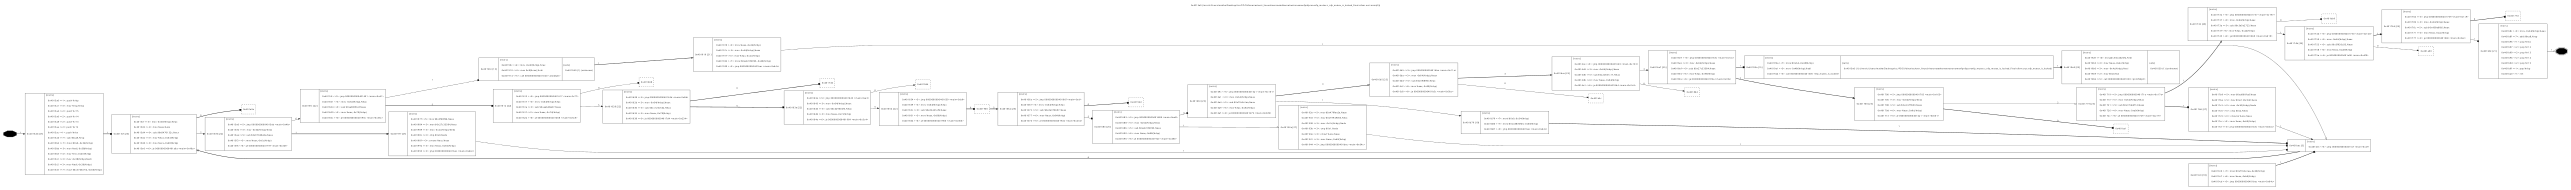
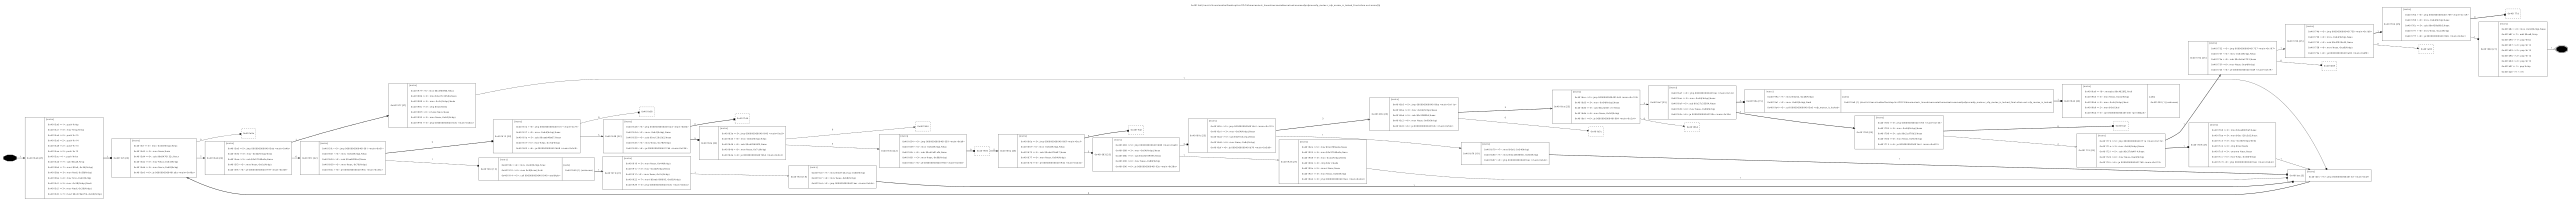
(1576, 46) -> (739, 175)
(218, 113) -> (218, 137)
